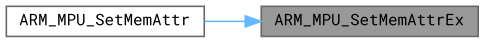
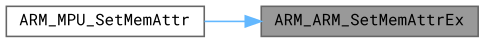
(370, 21) -> (370, 21)
